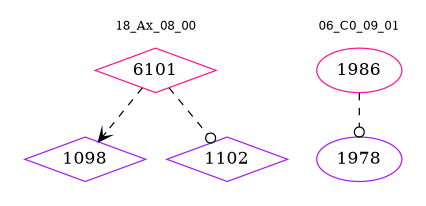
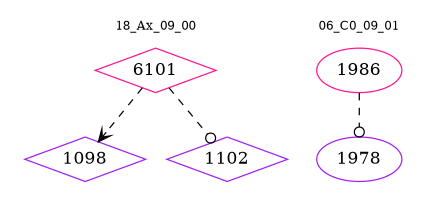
(156, 27) -> (156, 27)
